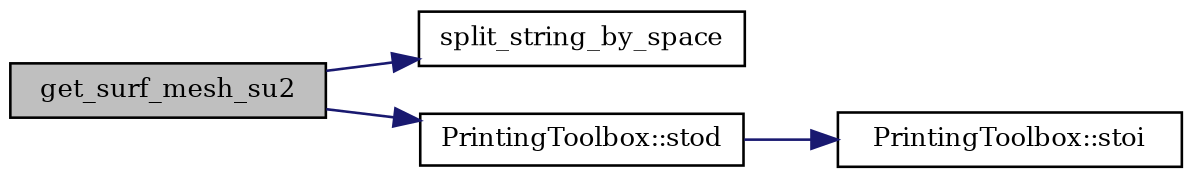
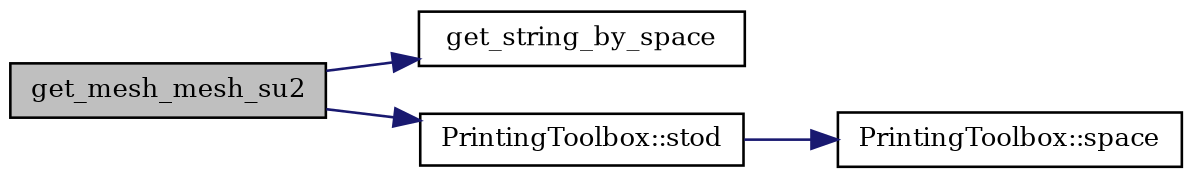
(582, 39) -> (582, 39)
(168, 91) -> (168, 91)
(1010, 140) -> (1010, 140)
